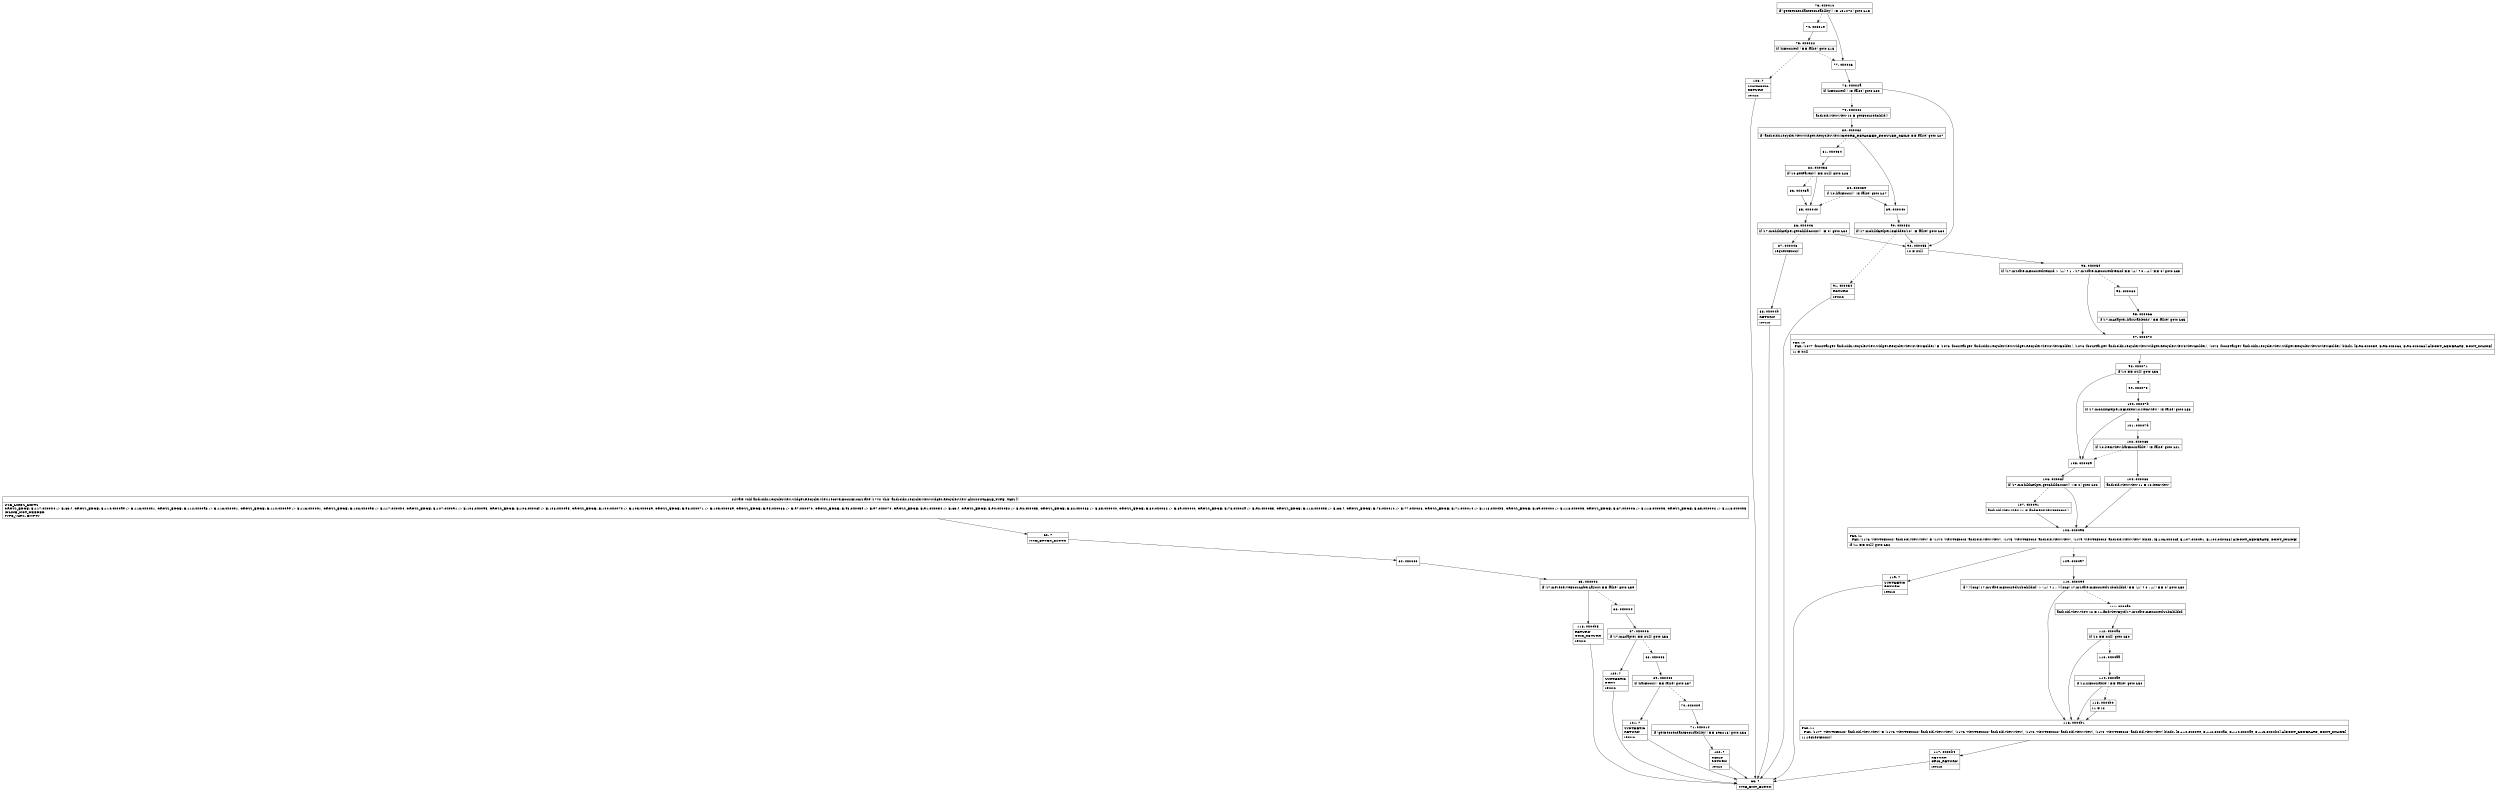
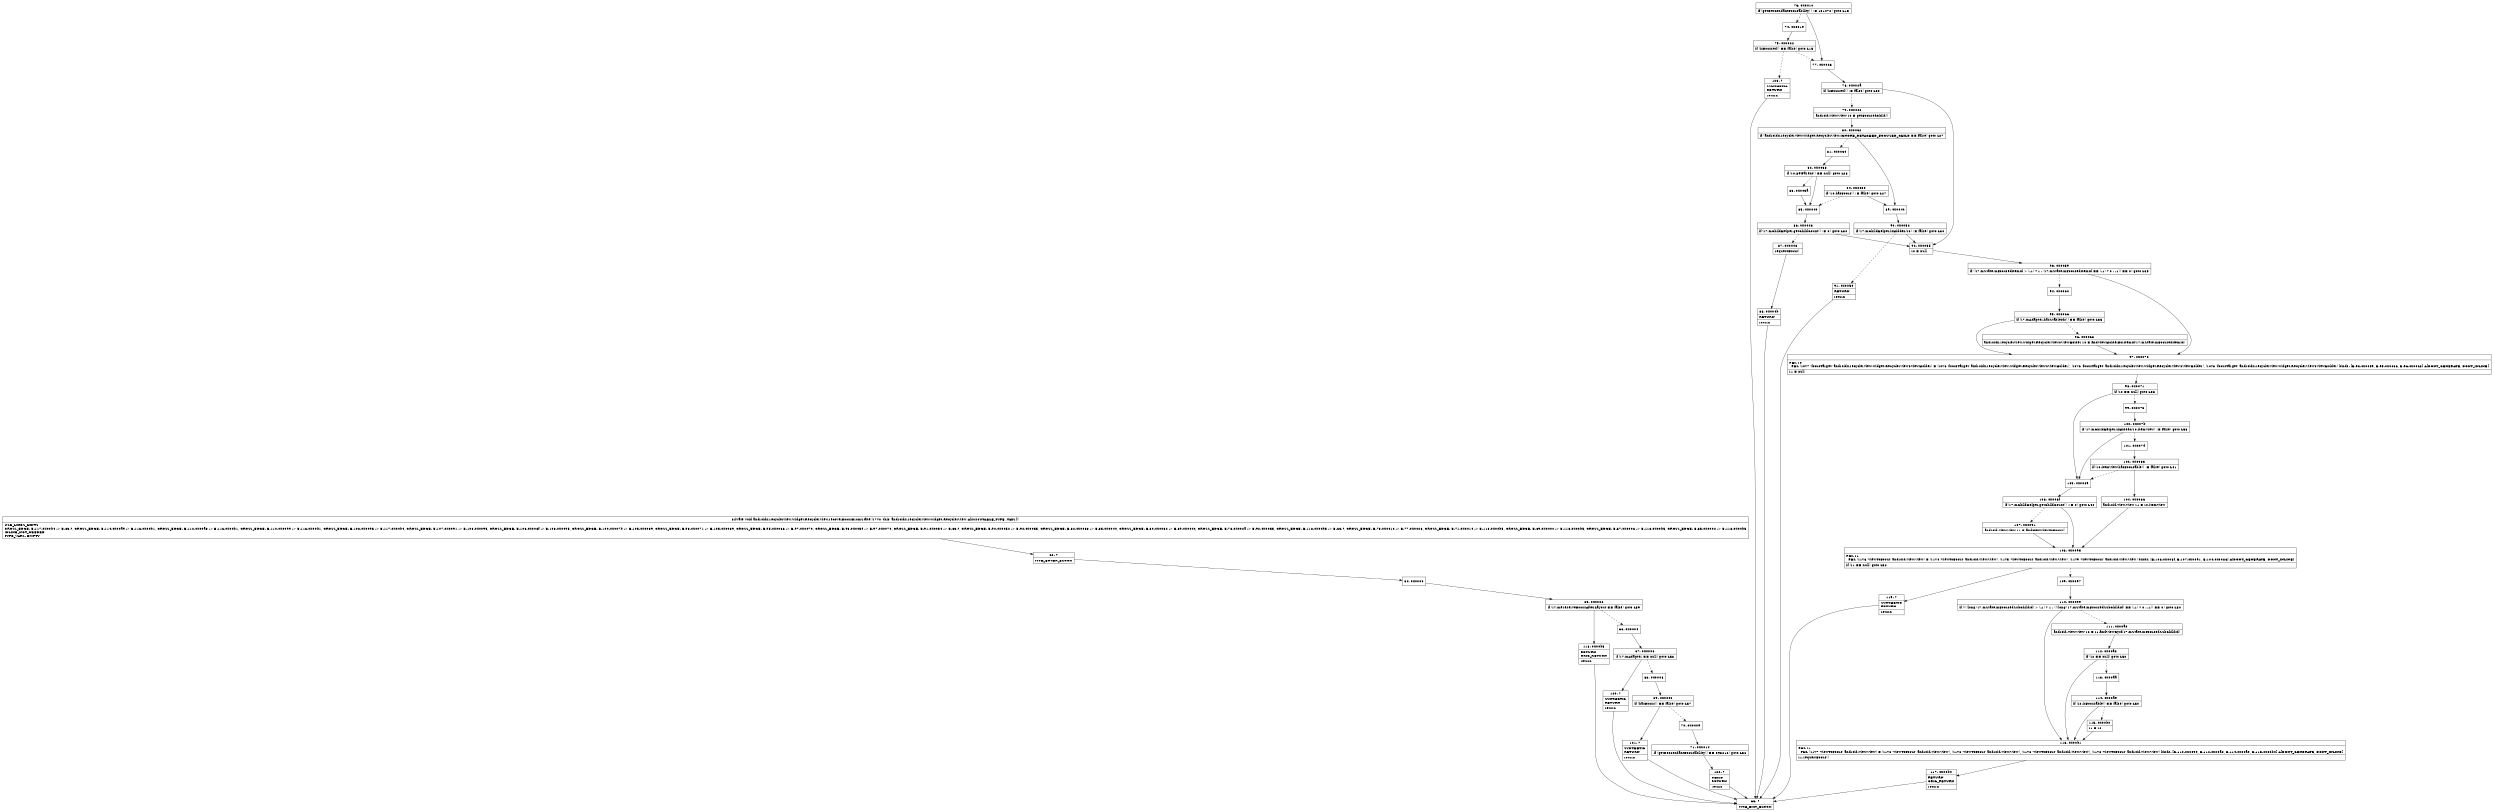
none -> (2085, 340)
(1610, 683) -> (1613, 703)
